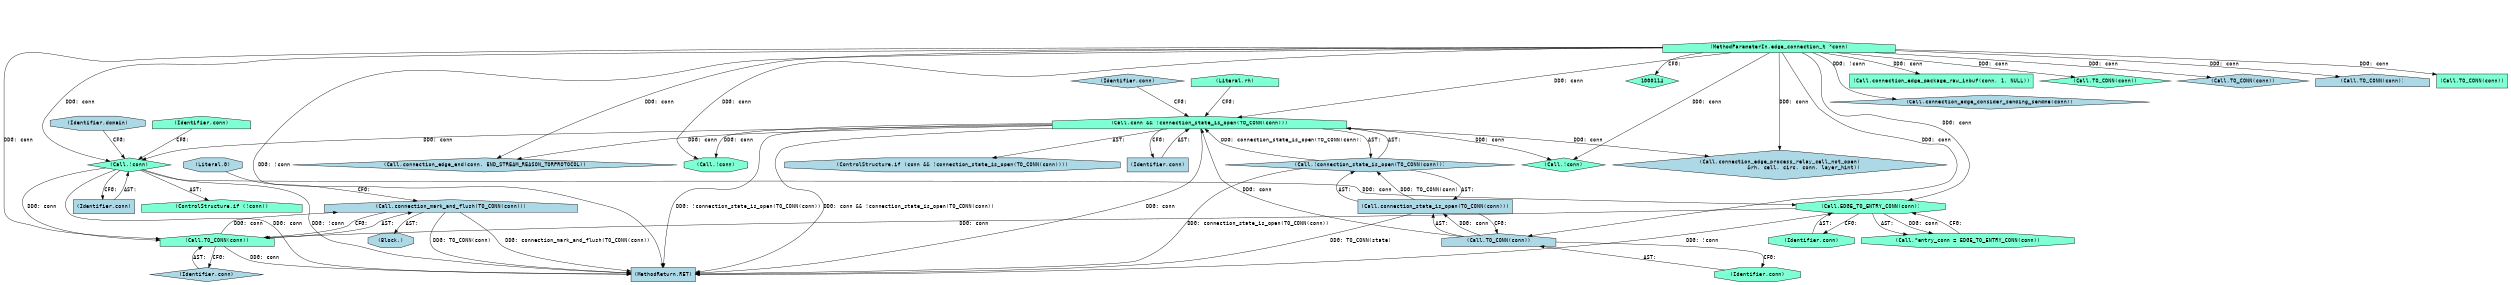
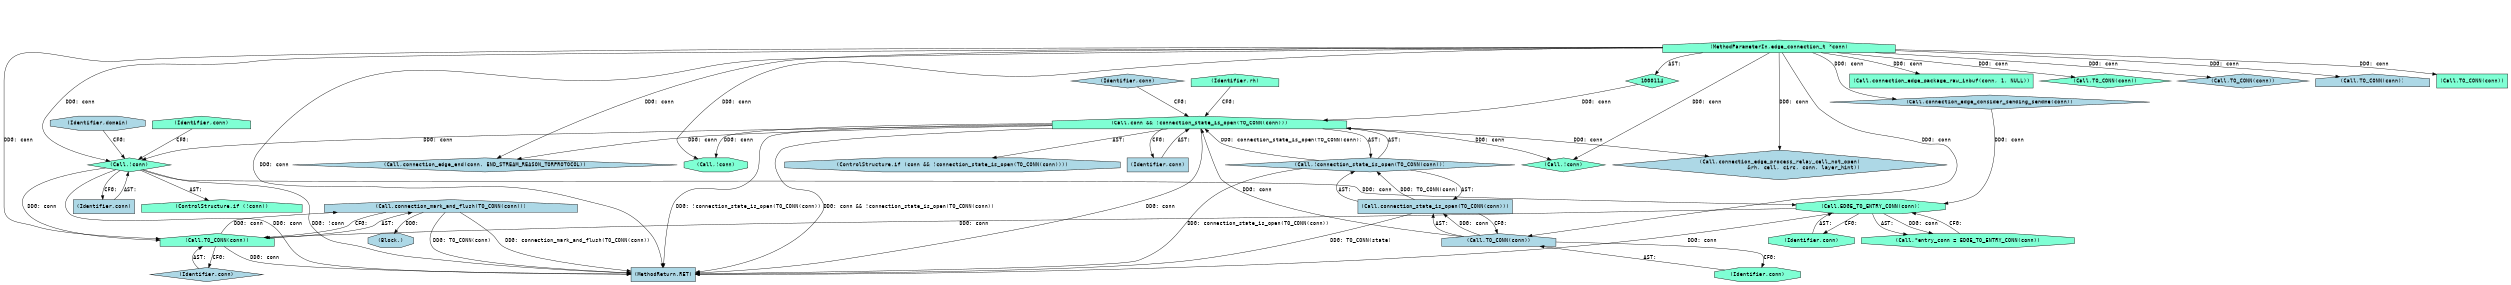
(1676, 64) -> (1676, 64)
(1849, 64) -> (1849, 64)
(1235, 81) -> (1235, 81)
(1486, 83) -> (1484, 110)
(1910, 122) -> (1991, 169)
(213, 165) -> none
(274, 165) -> (274, 165)
(414, 224) -> (414, 224)
(1702, 241) -> (1702, 241)
